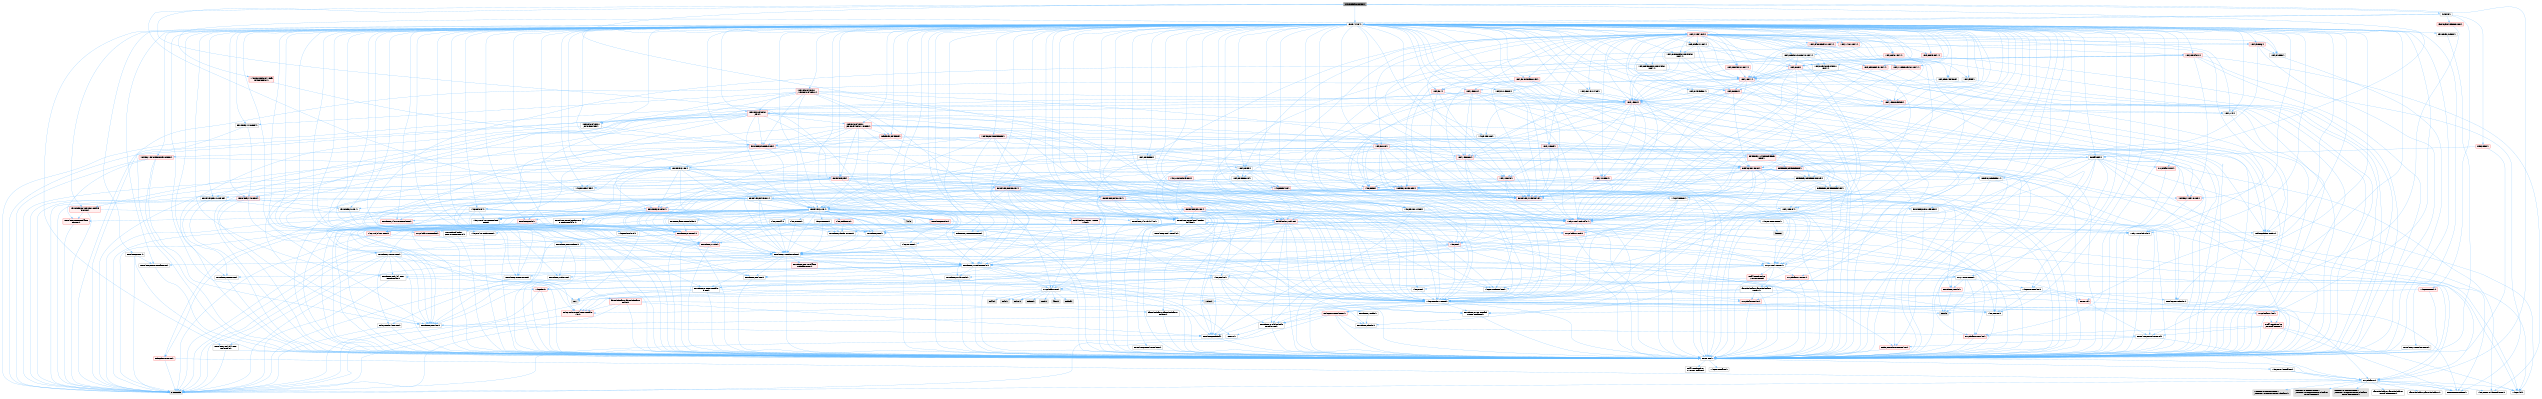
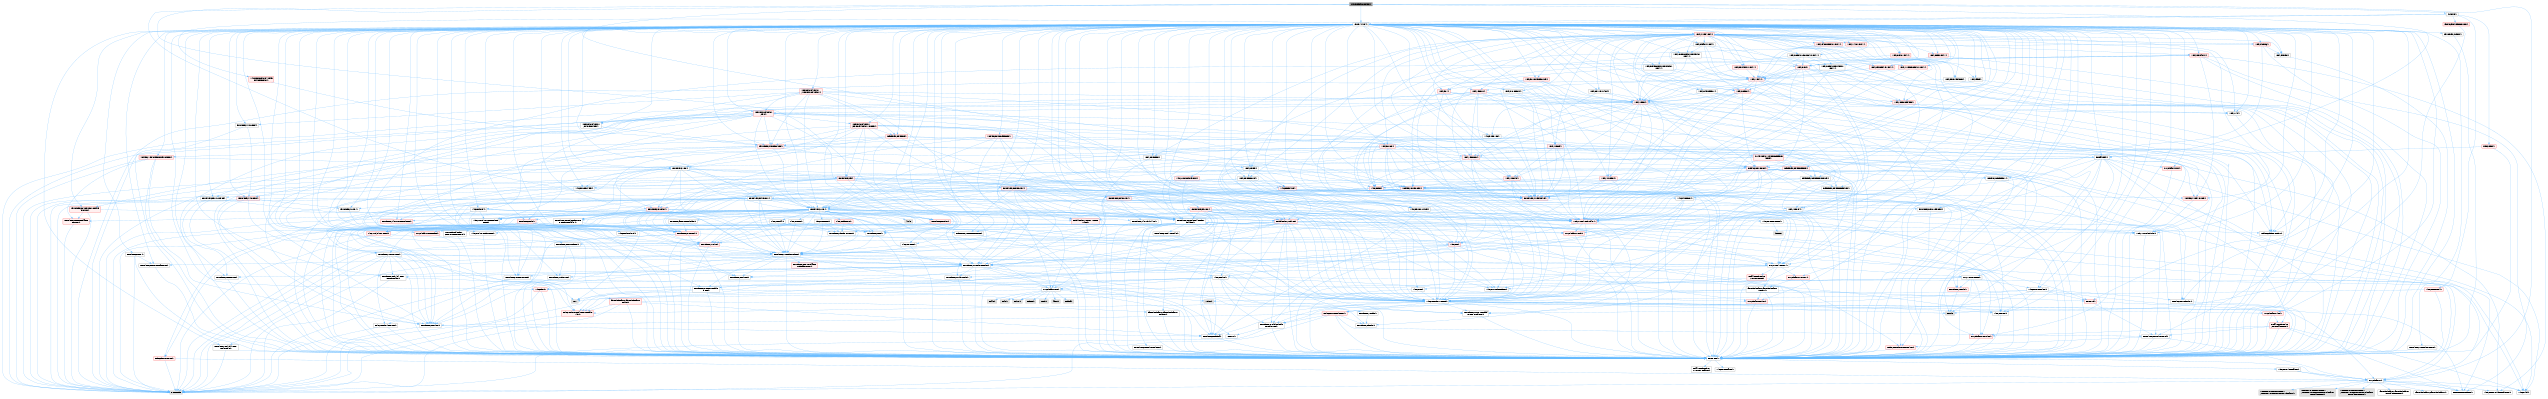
(1762, 157) -> (1768, 157)
